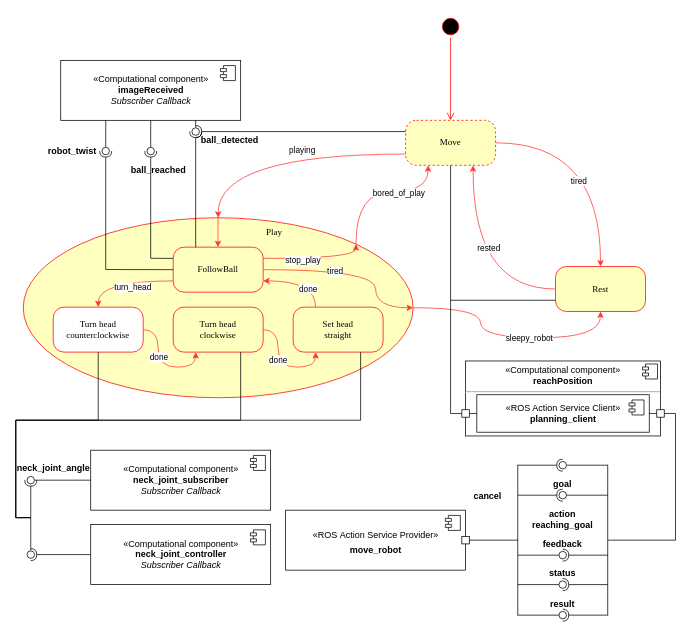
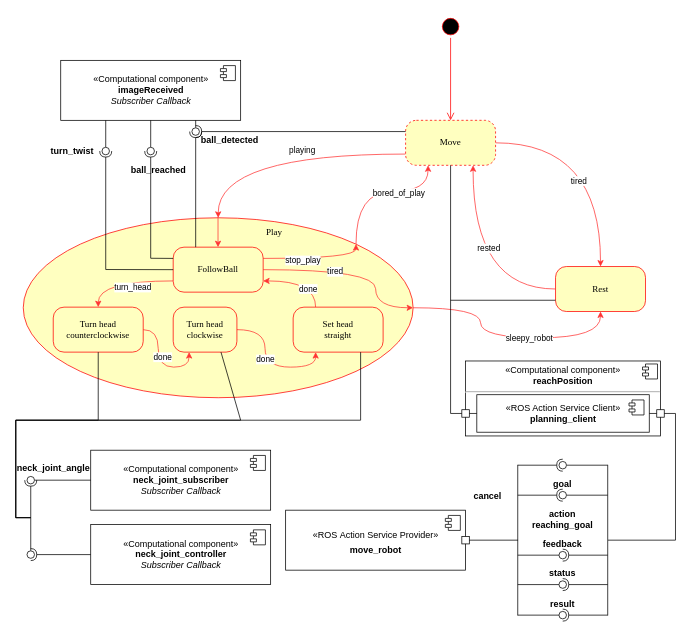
(72, 151) -> (72, 151)
(98, 330) -> (98, 330)
(218, 330) -> (205, 330)
